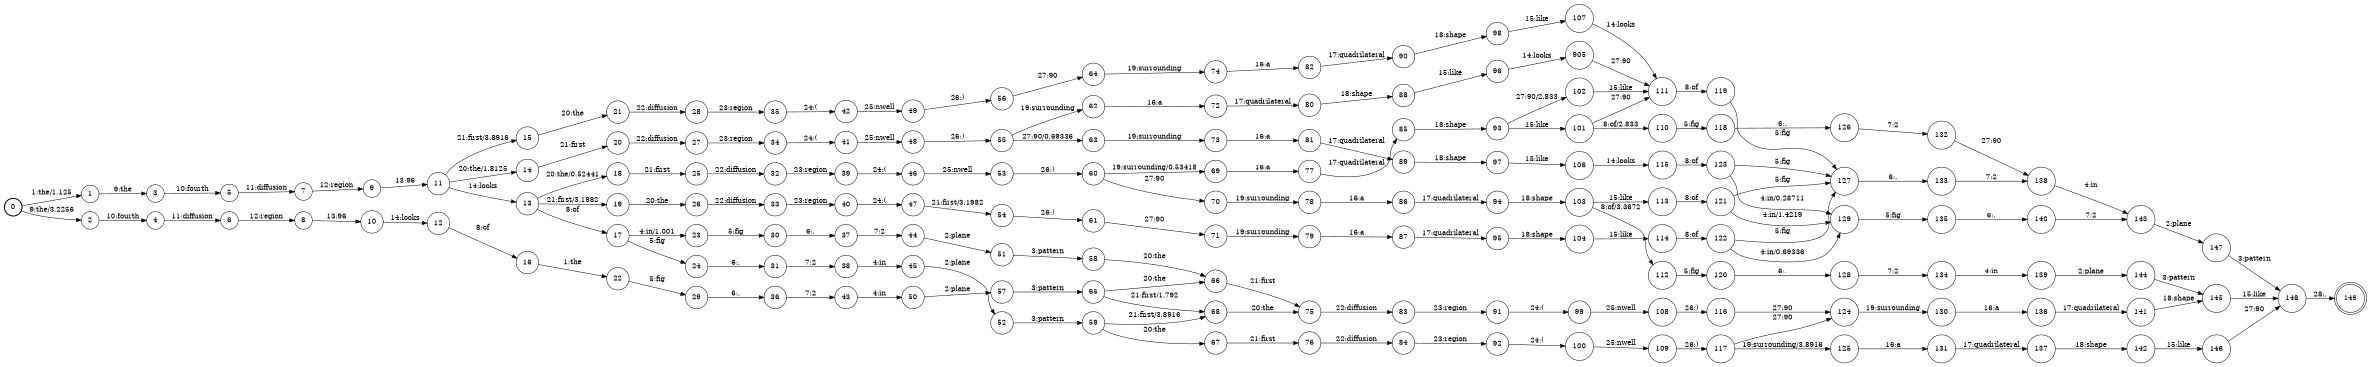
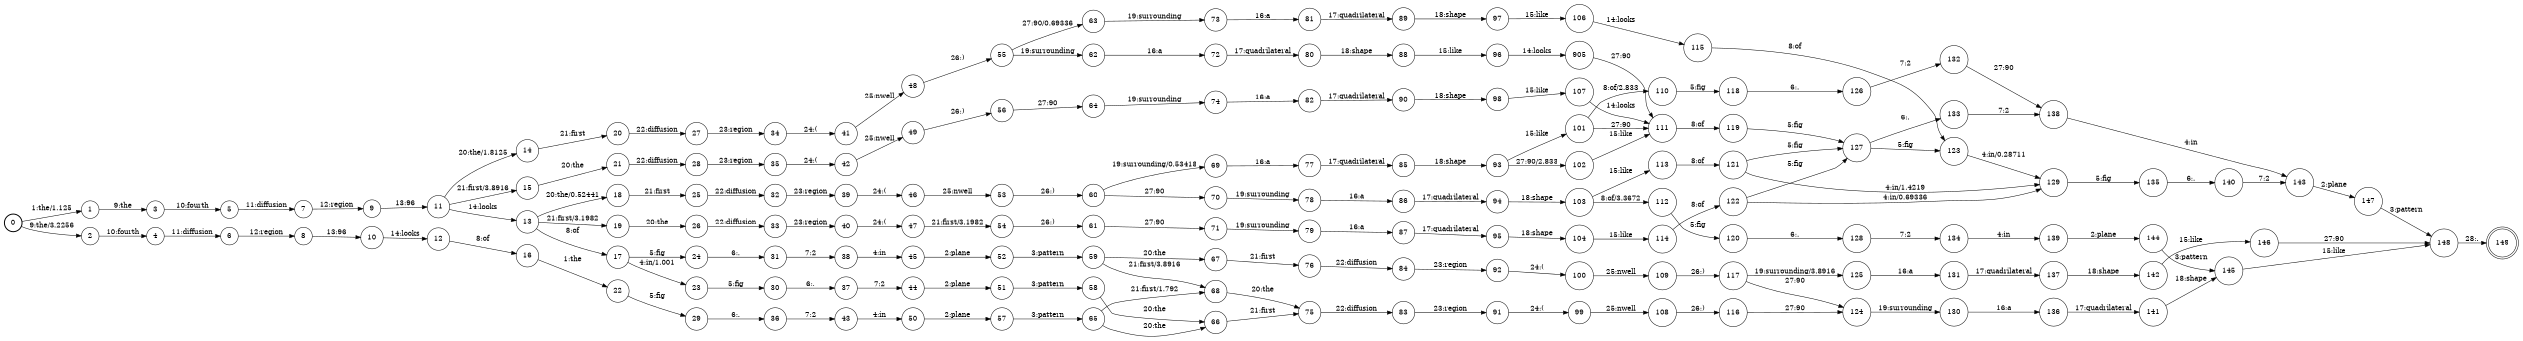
(1781, 168) -> (1903, 149)
